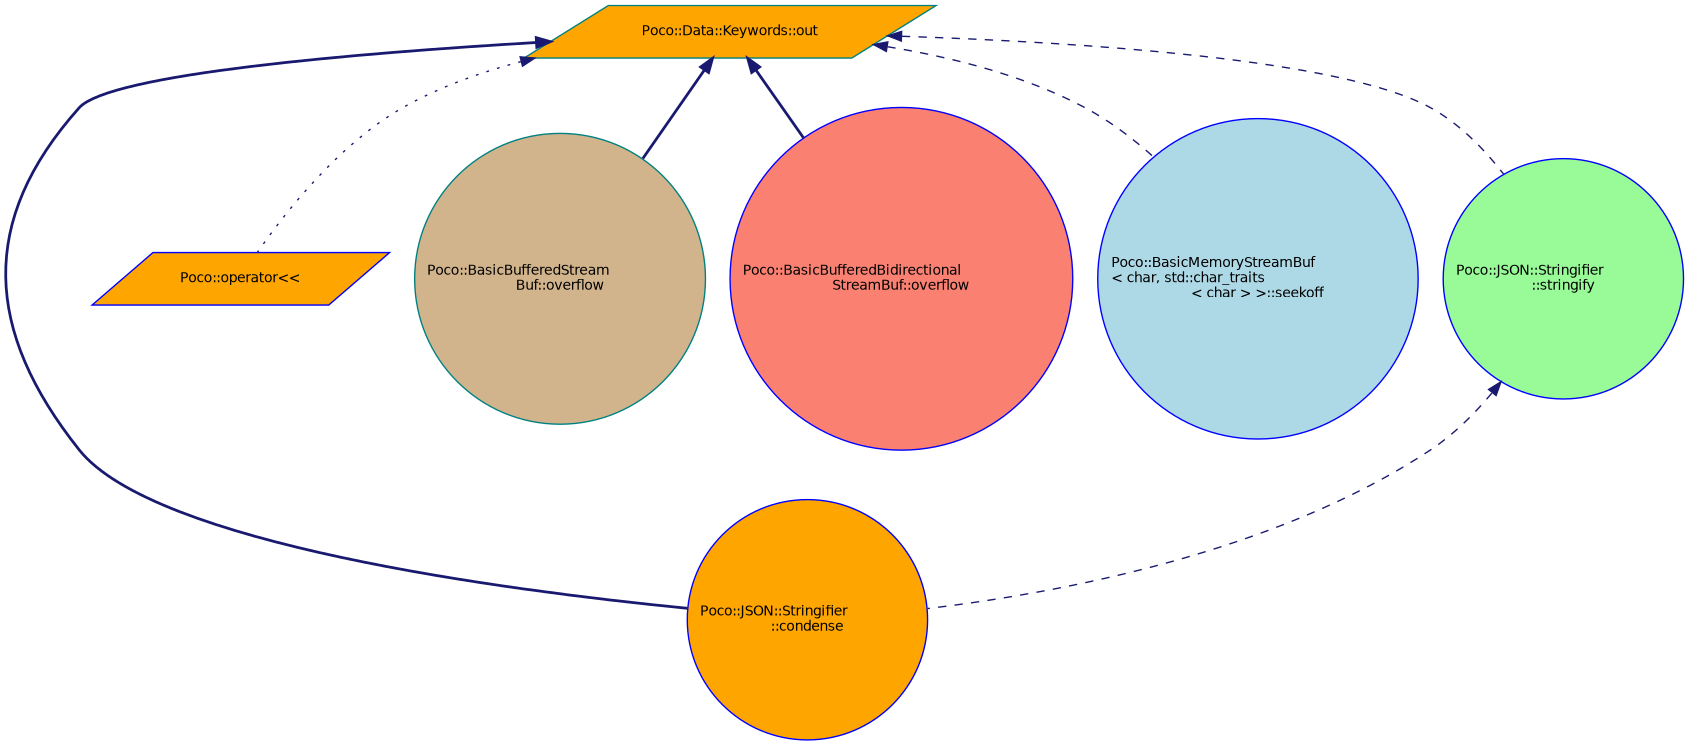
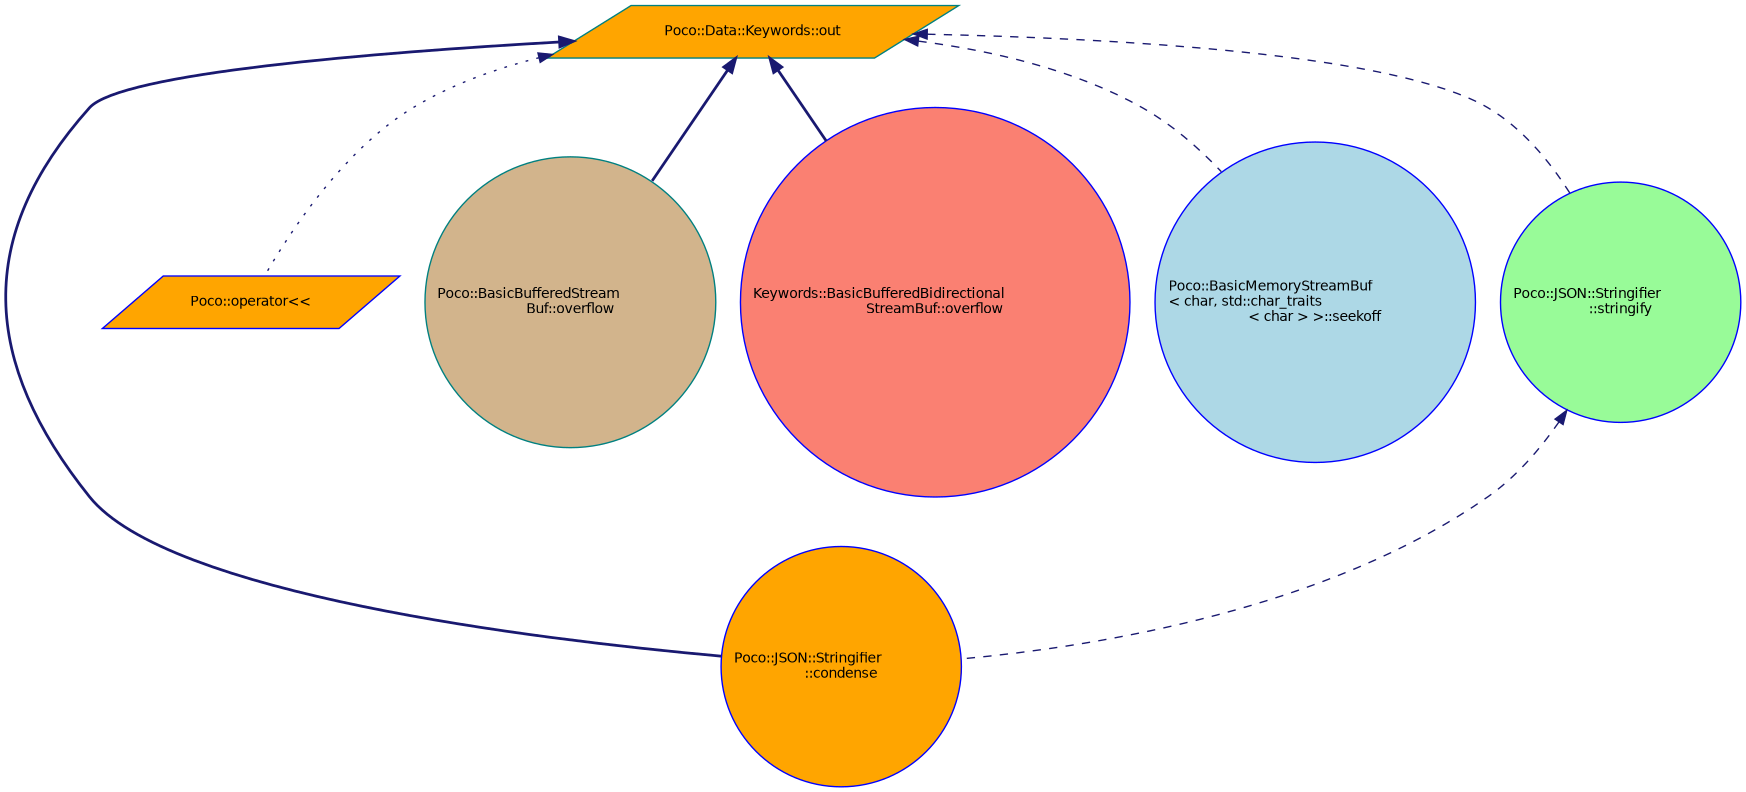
(901, 279) -> (935, 302)
